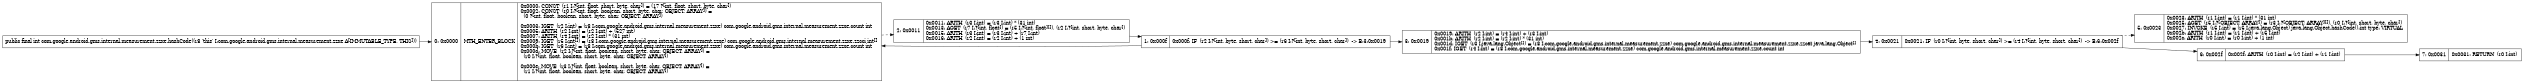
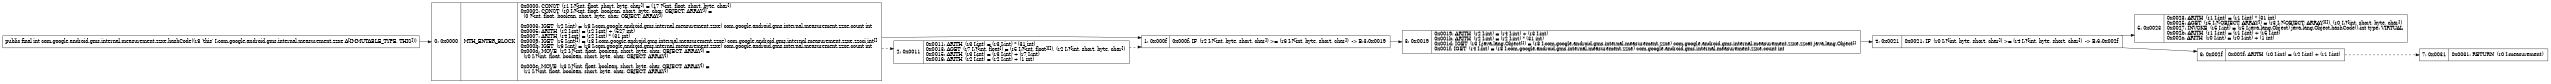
(1134, 36) -> (1134, 47)
(2126, 36) -> (2126, 36)
(1013, 47) -> (1010, 37)
(2380, 55) -> (2380, 55)
(2485, 55) -> (2498, 55)
